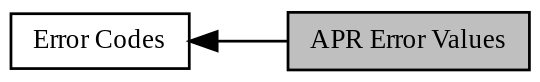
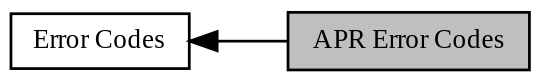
(409, 41) -> (409, 41)
